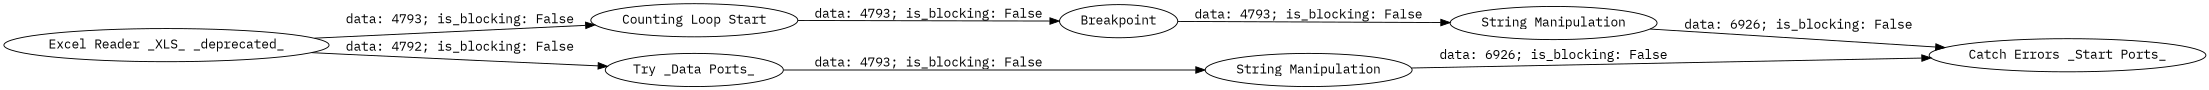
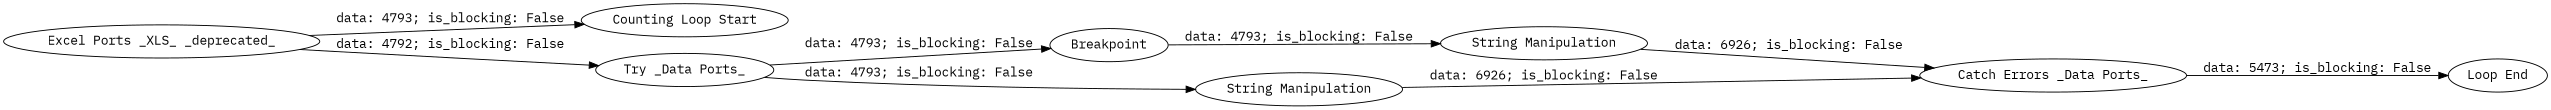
(924, 21) -> (906, 57)
(166, 45) -> (162, 41)
(2068, 55) -> (2053, 76)
none -> (2498, 76)
